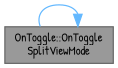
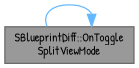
(59, 45) -> (69, 45)
